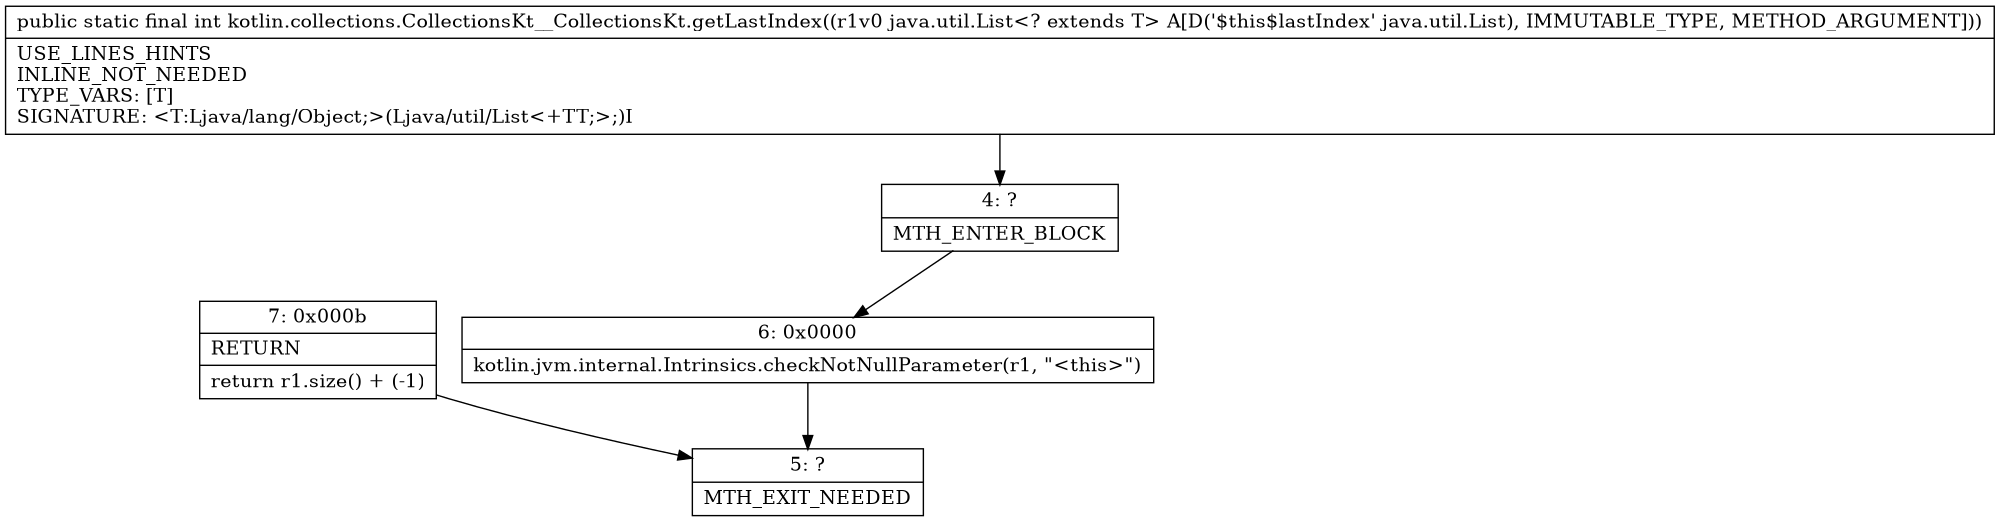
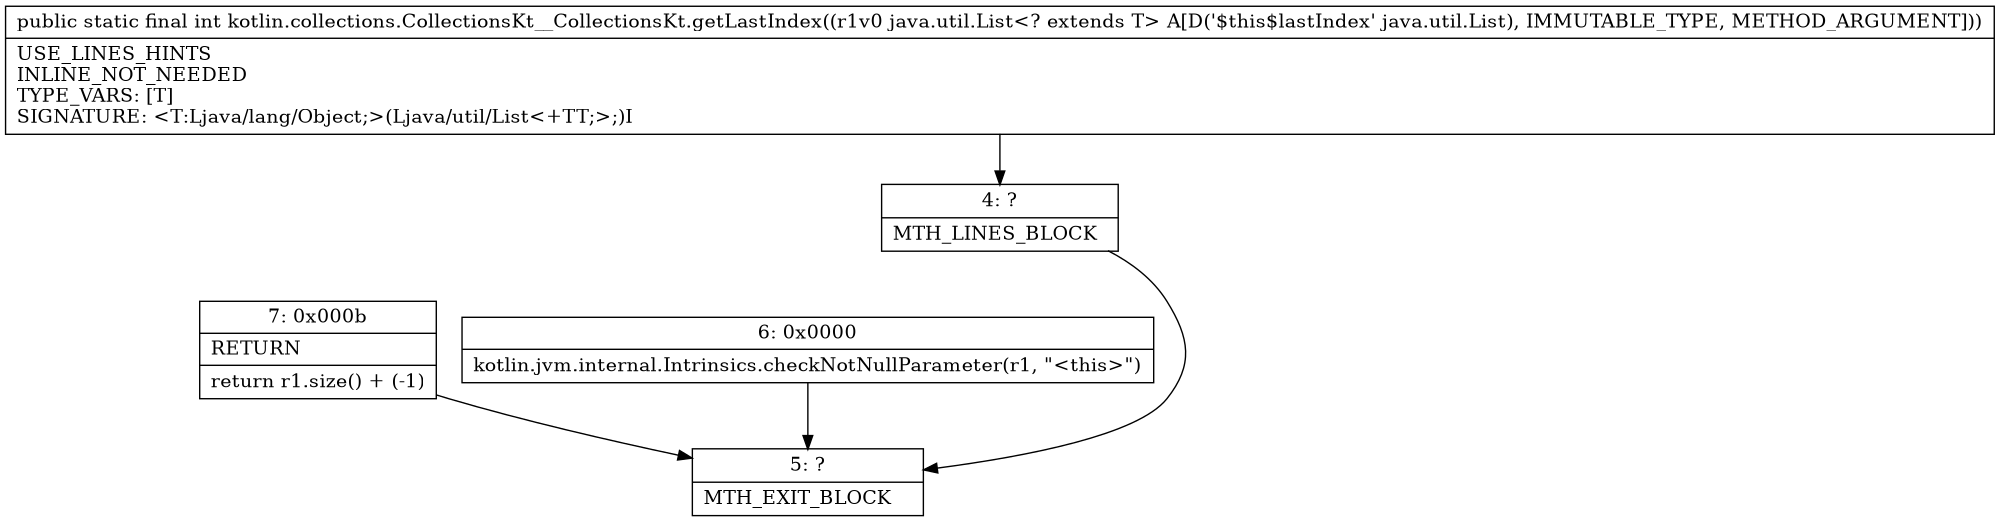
(1000, 234) -> (996, 234)
(910, 280) -> (1144, 416)
(808, 498) -> (798, 498)
